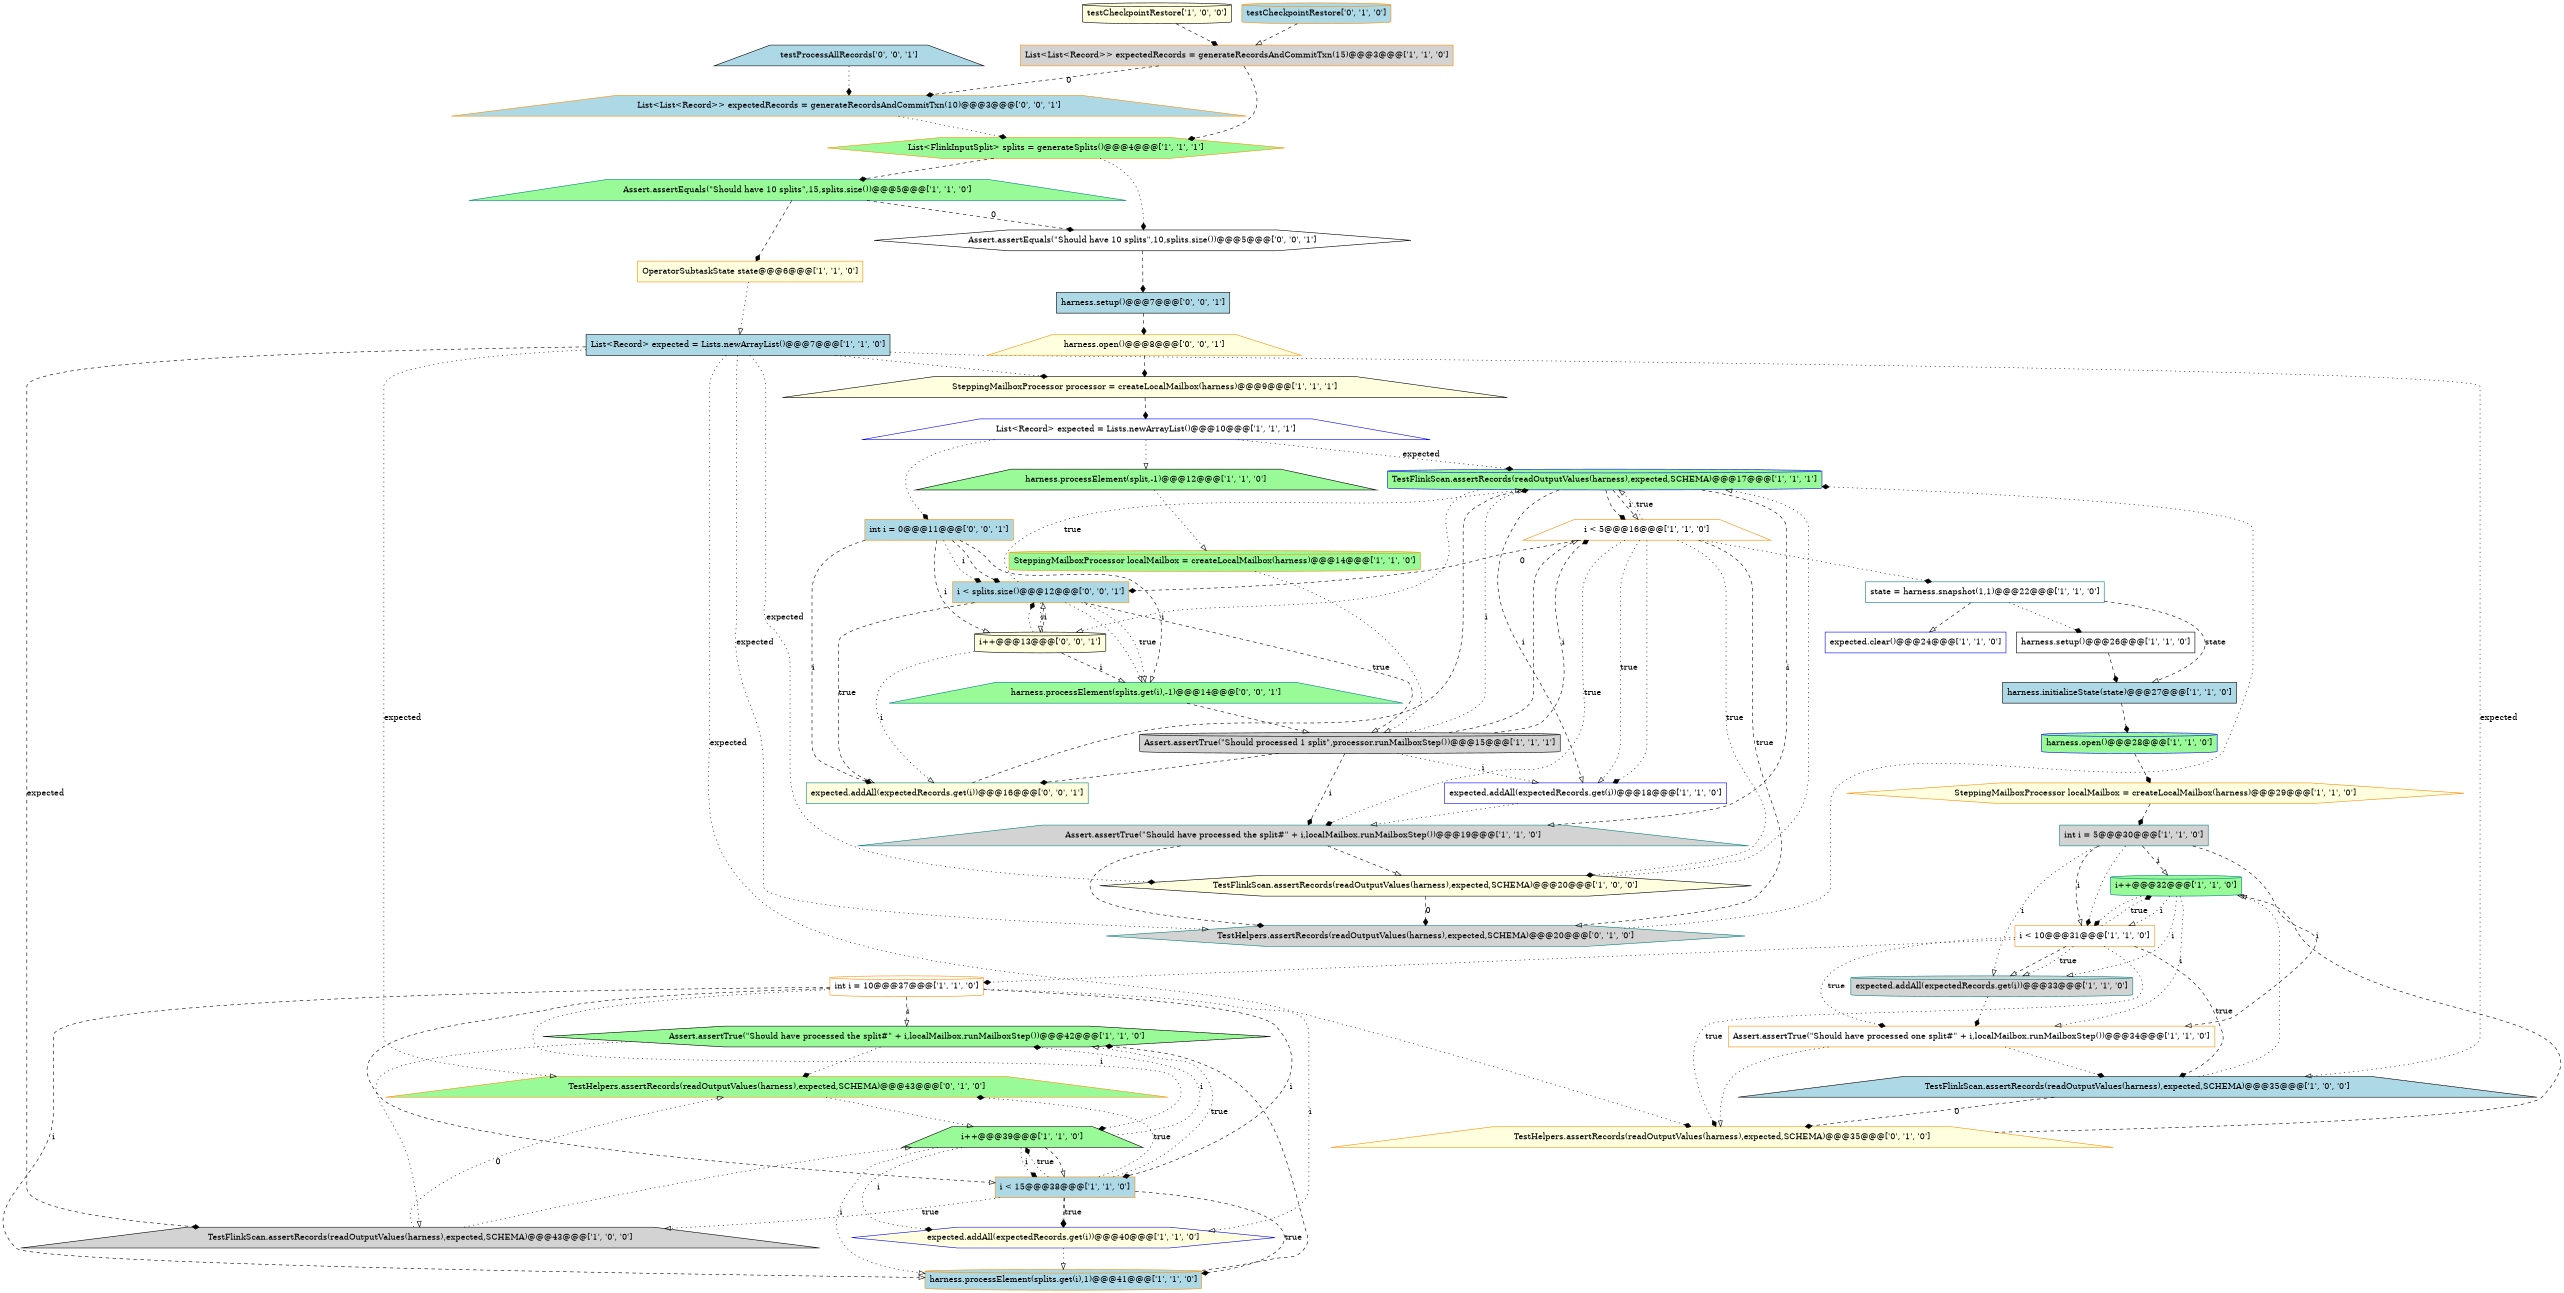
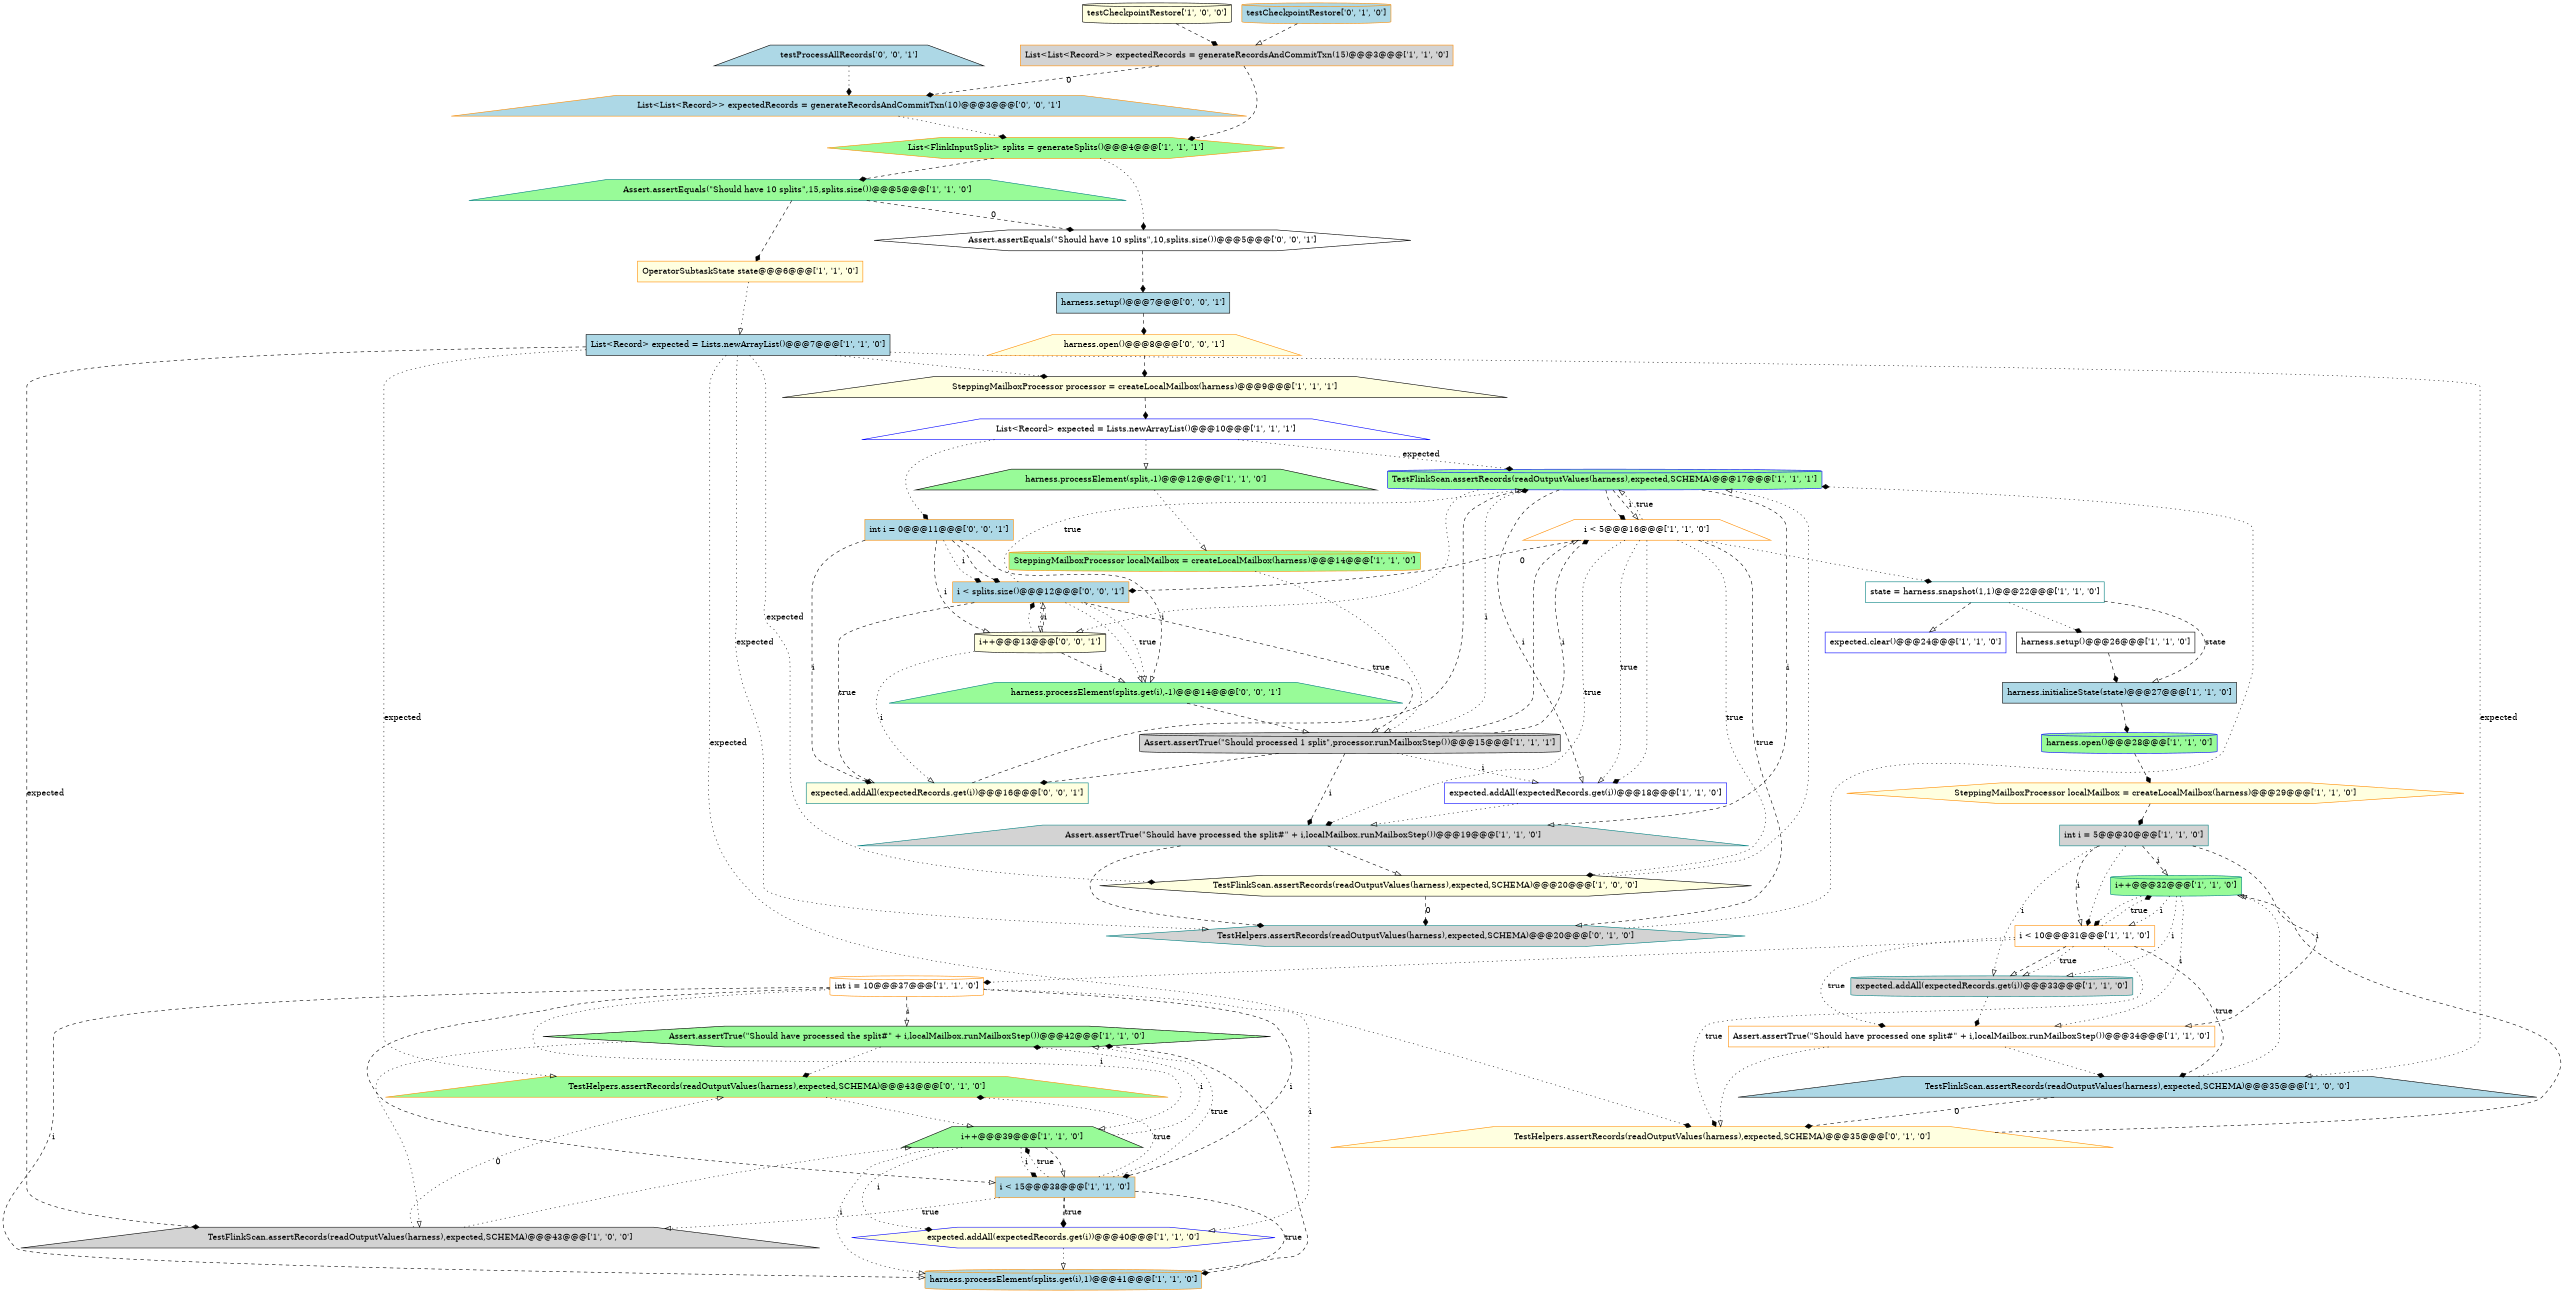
(748, 1061) -> (749, 1061)
